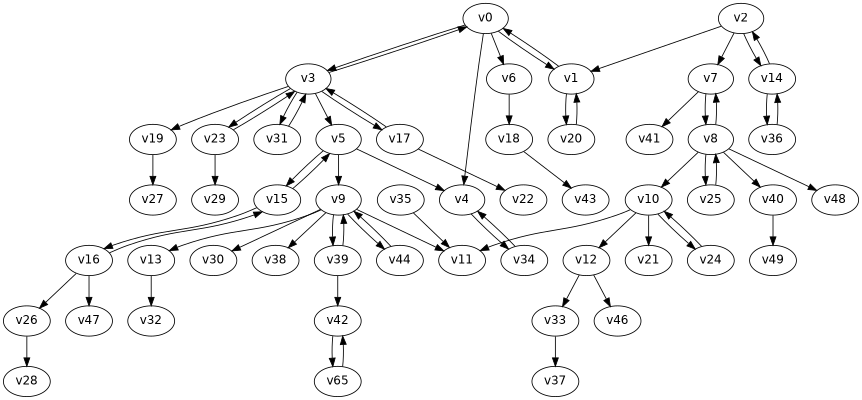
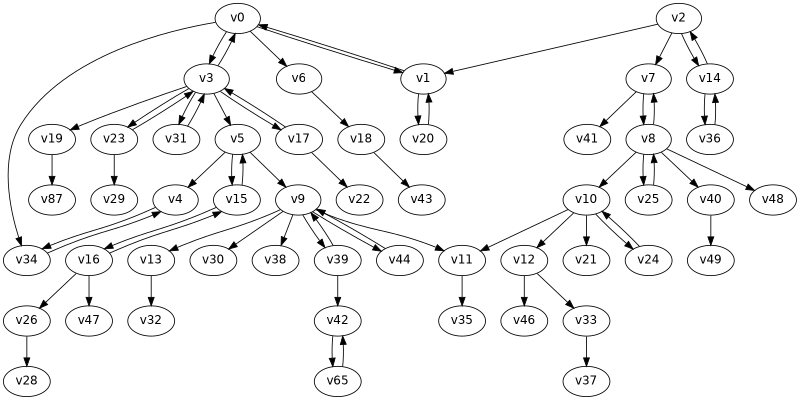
(474, 105) -> (58, 85)
(153, 200) -> (52, 200)
(428, 227) -> (462, 287)
